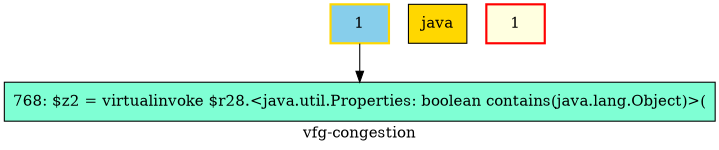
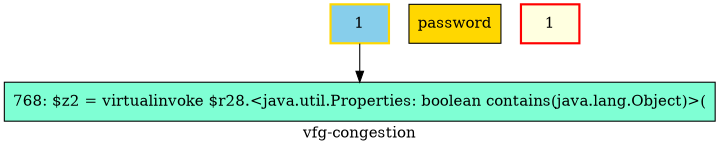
(438, 24) -> (455, 24)
